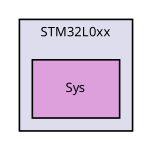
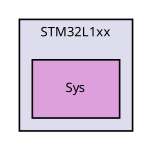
(76, 33) -> (76, 33)
